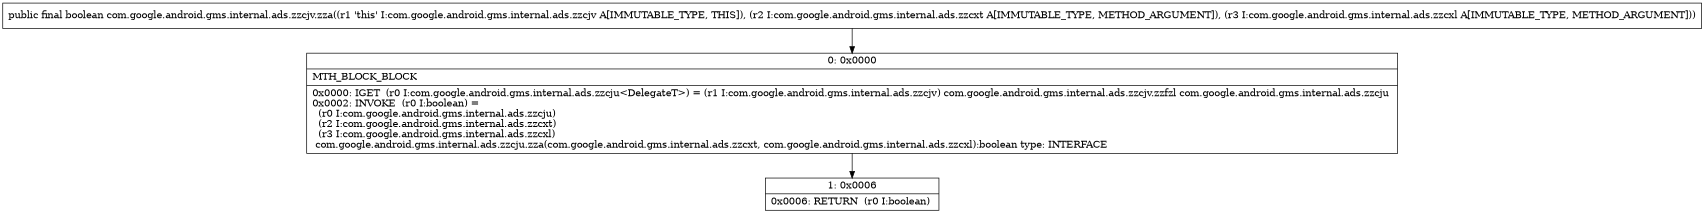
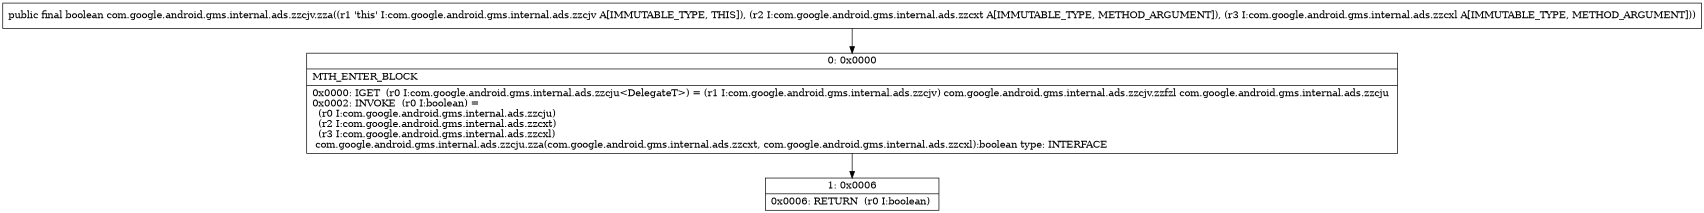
(365, 77) -> (365, 77)
